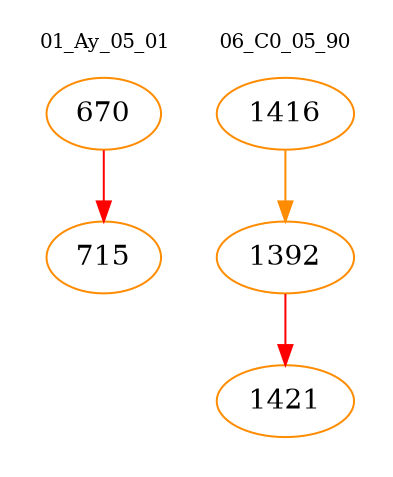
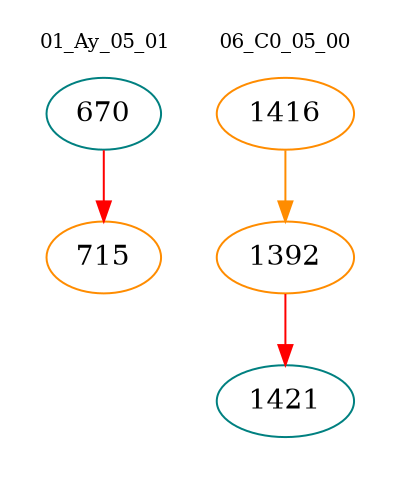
(285, 43) -> (285, 43)
(104, 114) -> (104, 114)
(285, 401) -> (285, 401)
